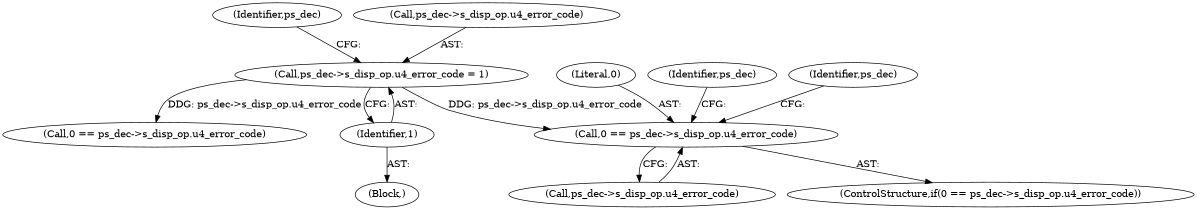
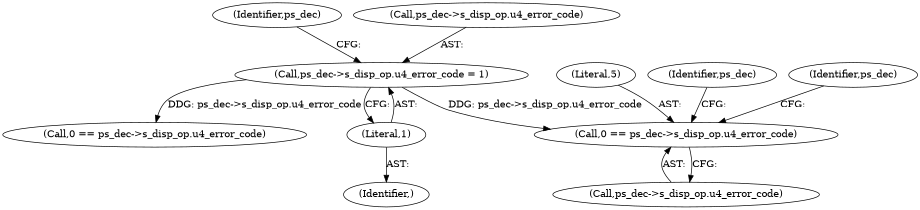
(596, 75) -> (596, 75)
(387, 135) -> (386, 135)
(387, 195) -> (386, 195)
(991, 195) -> none
